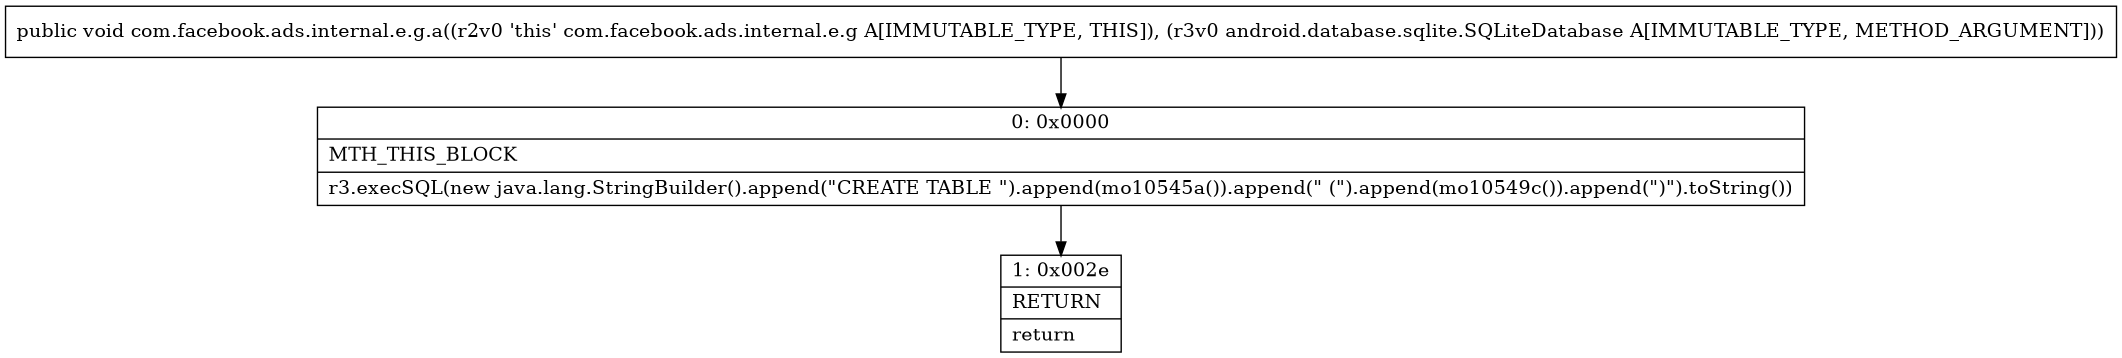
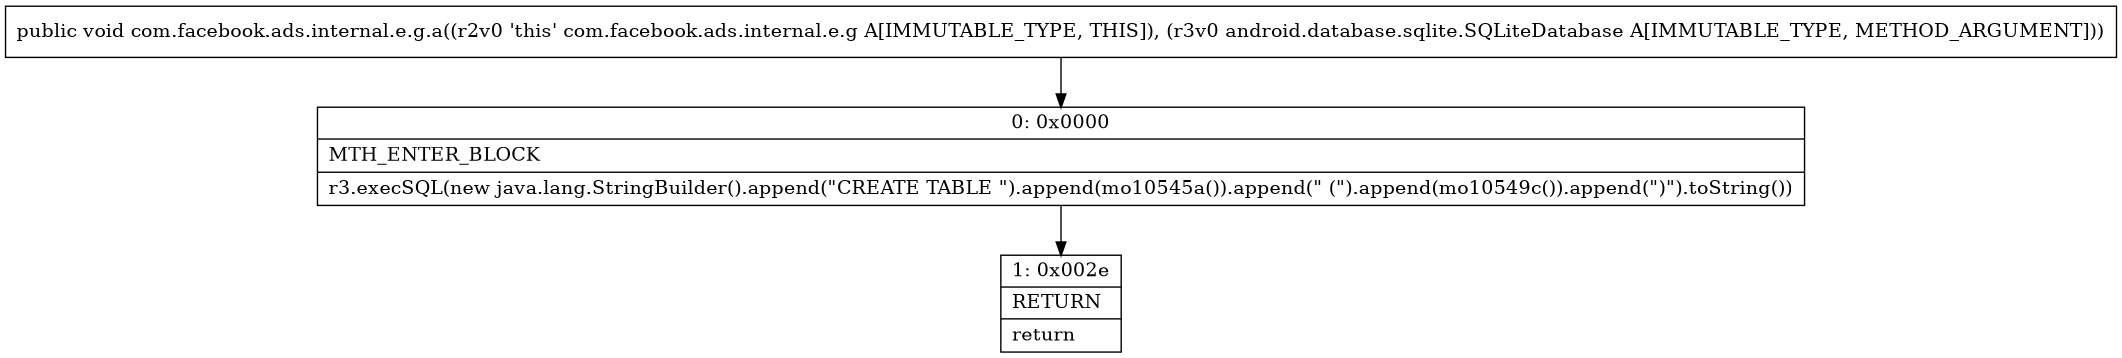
(423, 155) -> (435, 155)
